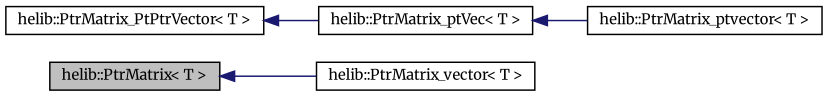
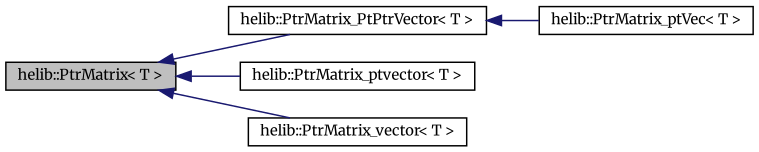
(567, 21) -> (216, 76)
none -> (232, 47)
